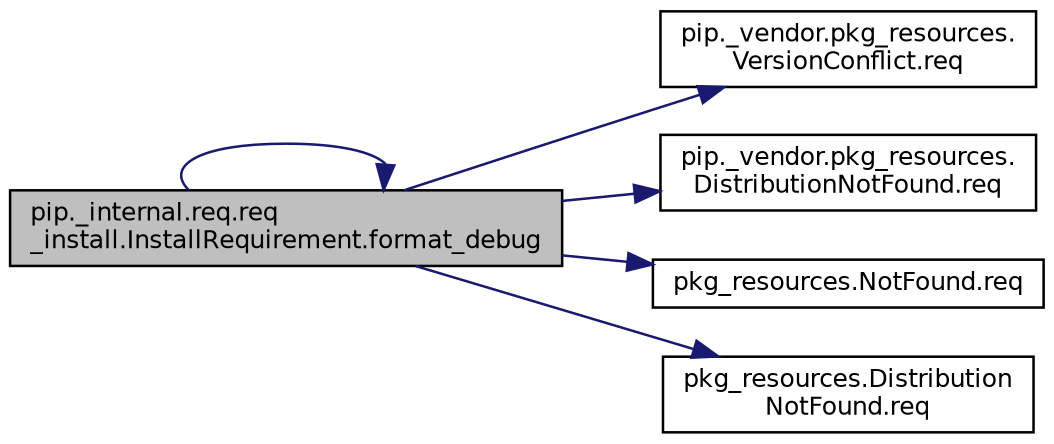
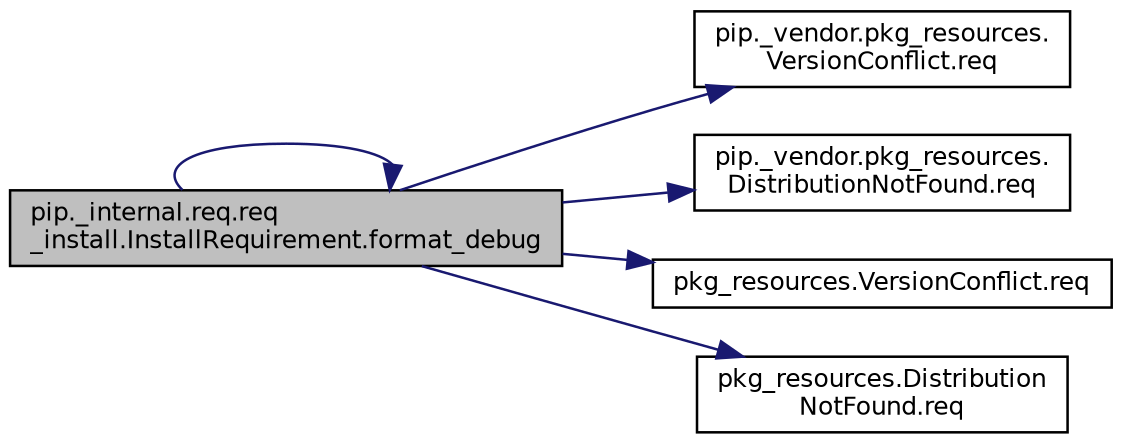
(848, 284) -> (882, 284)
